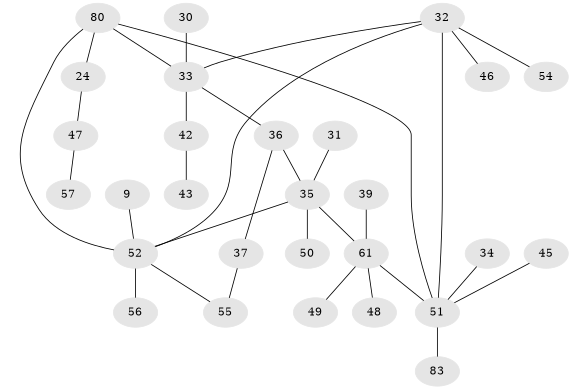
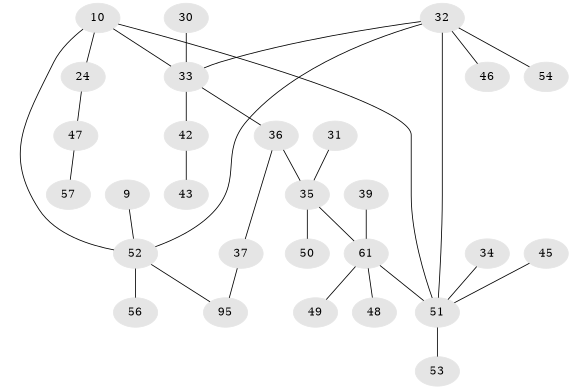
(98, 18) -> (98, 18)
(221, 224) -> none
(226, 312) -> (226, 312)
(437, 371) -> (437, 371)
